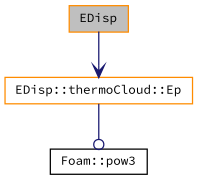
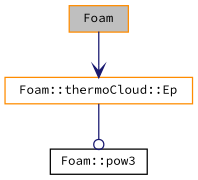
(99, 19) -> (99, 19)
(99, 91) -> (99, 91)
